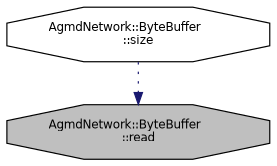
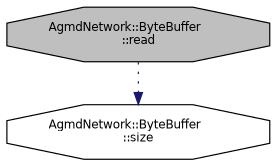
(138, 77) -> (138, 77)
